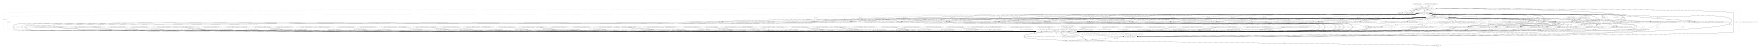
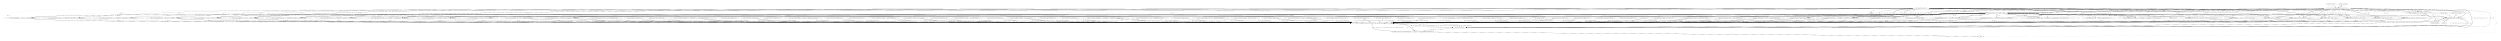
(1424, 11) -> (2188, 9)
(237, 27) -> none
(711, 27) -> none
(1069, 36) -> none
